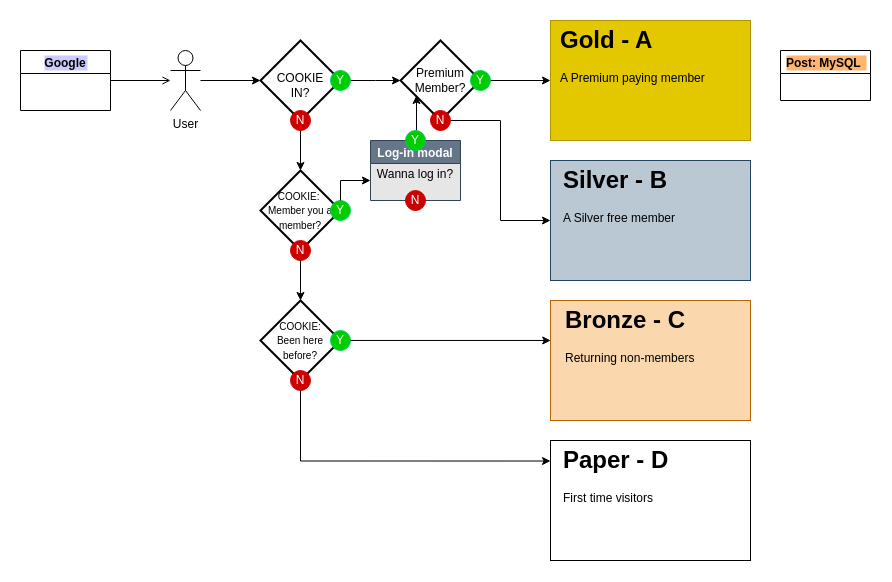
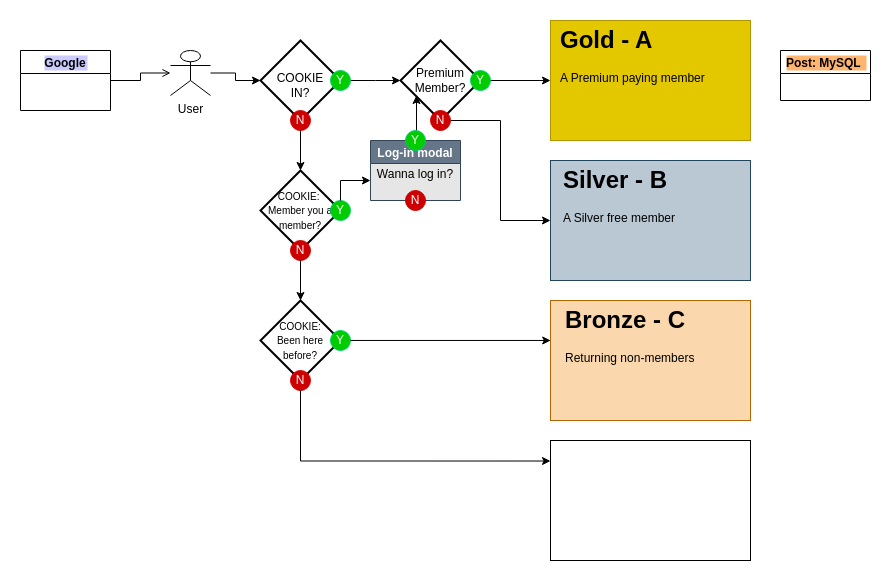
(186, 81) -> (191, 73)
(639, 501) -> none
